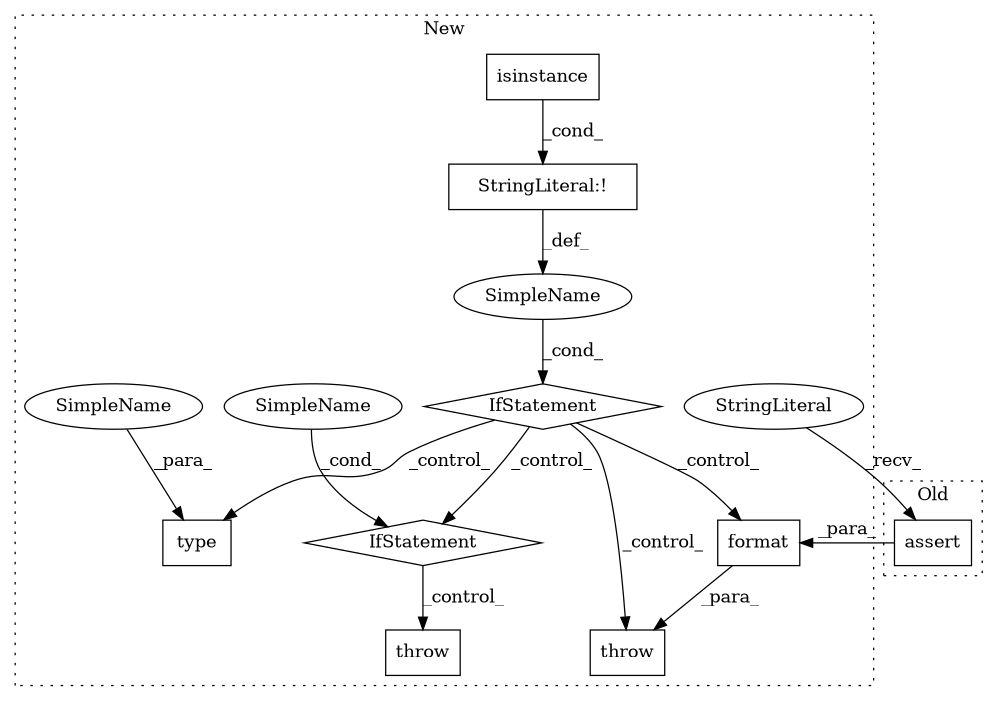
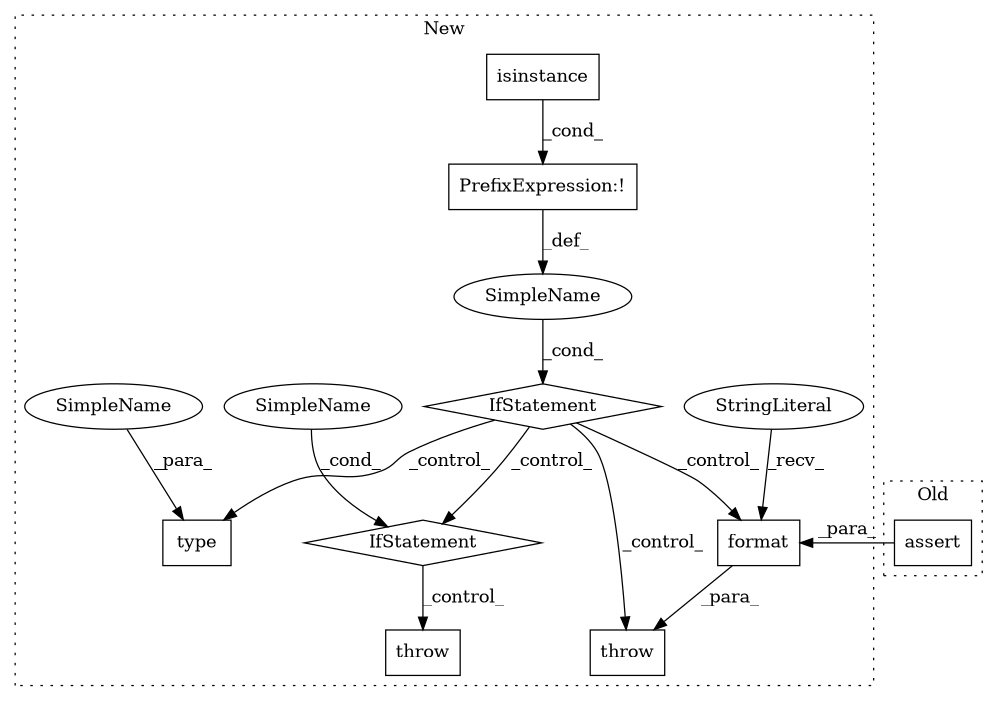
(543, 187) -> (543, 187)
(860, 465) -> (767, 468)
